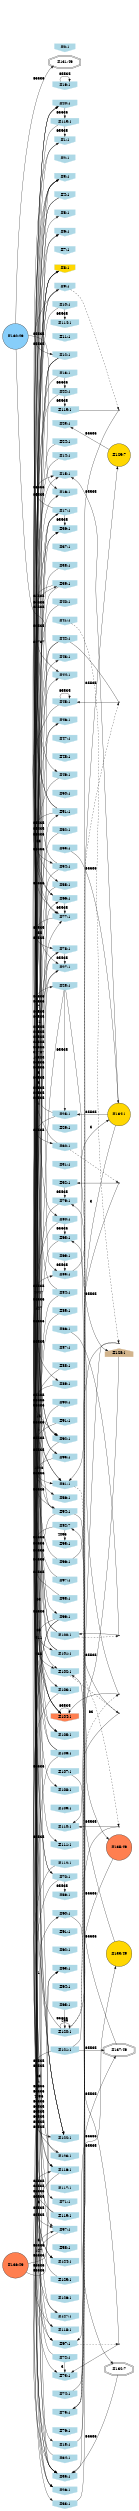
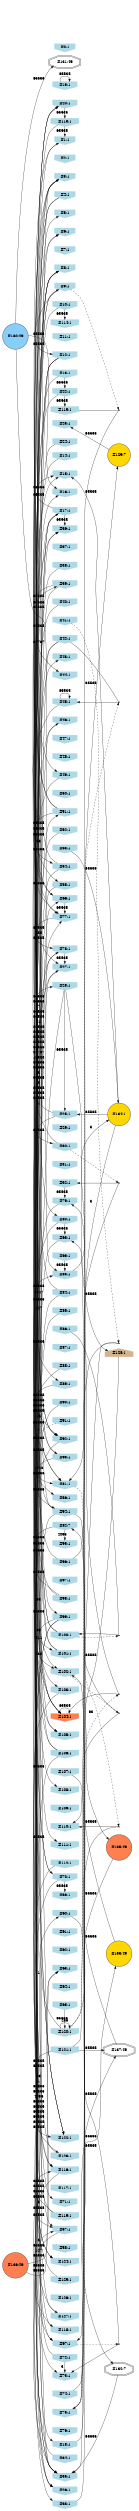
(65, 268) -> (65, 268)
(35, 1047) -> (35, 1056)
(36, 1406) -> none
(36, 1564) -> (36, 1564)
